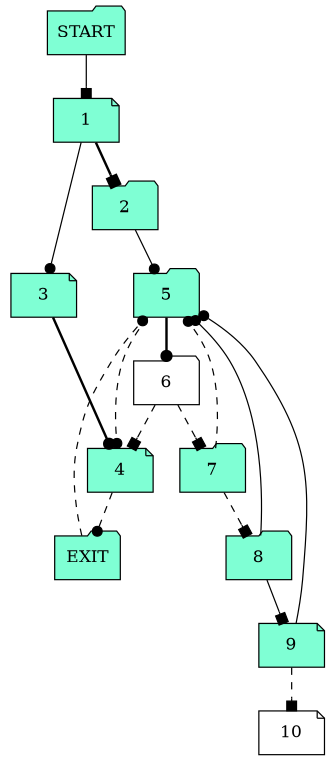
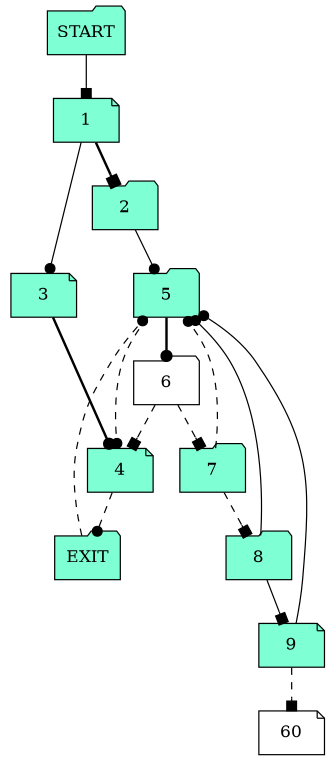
(292, 733) -> (292, 733)
